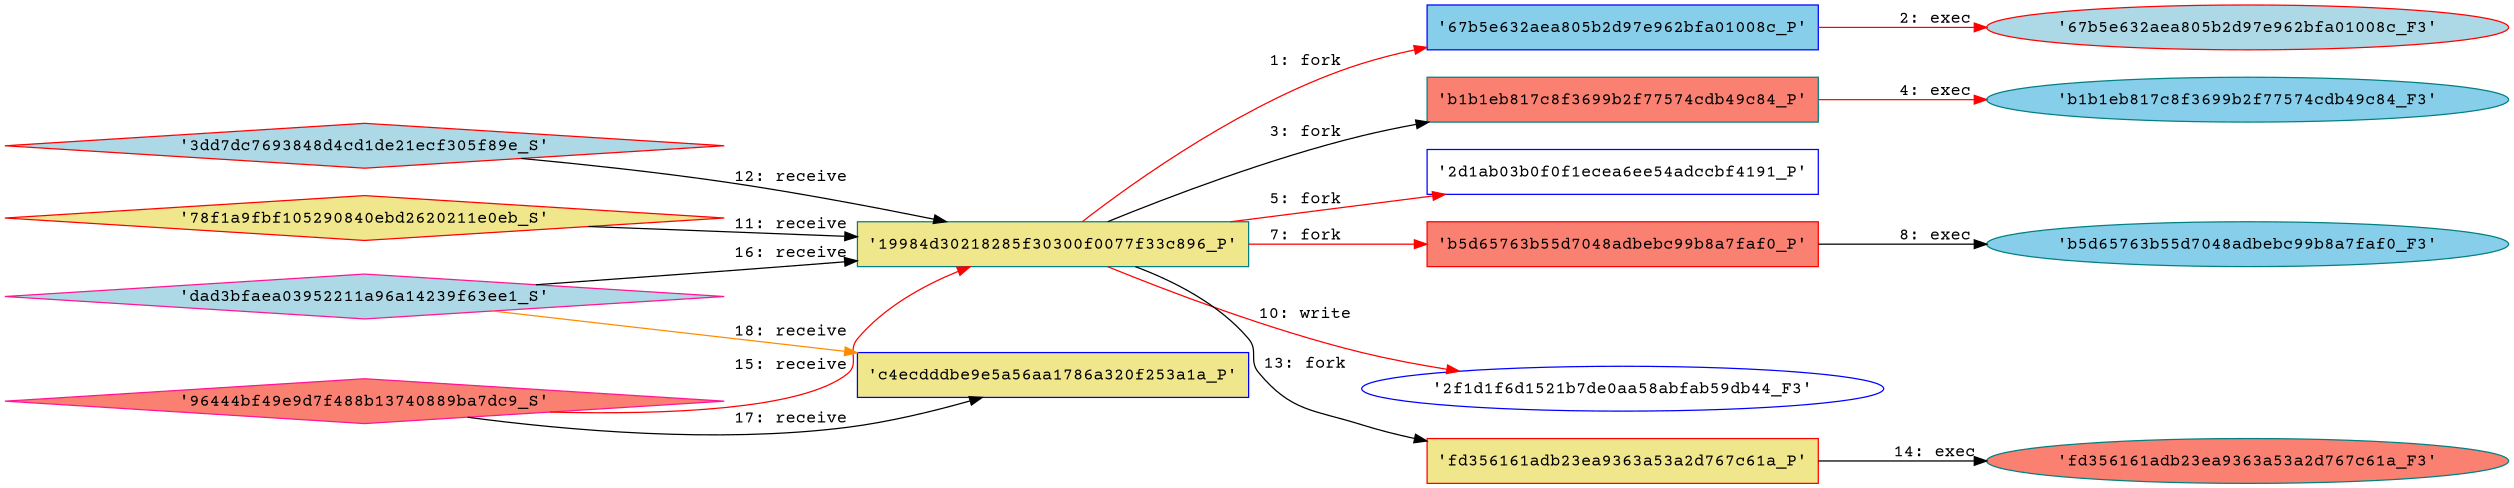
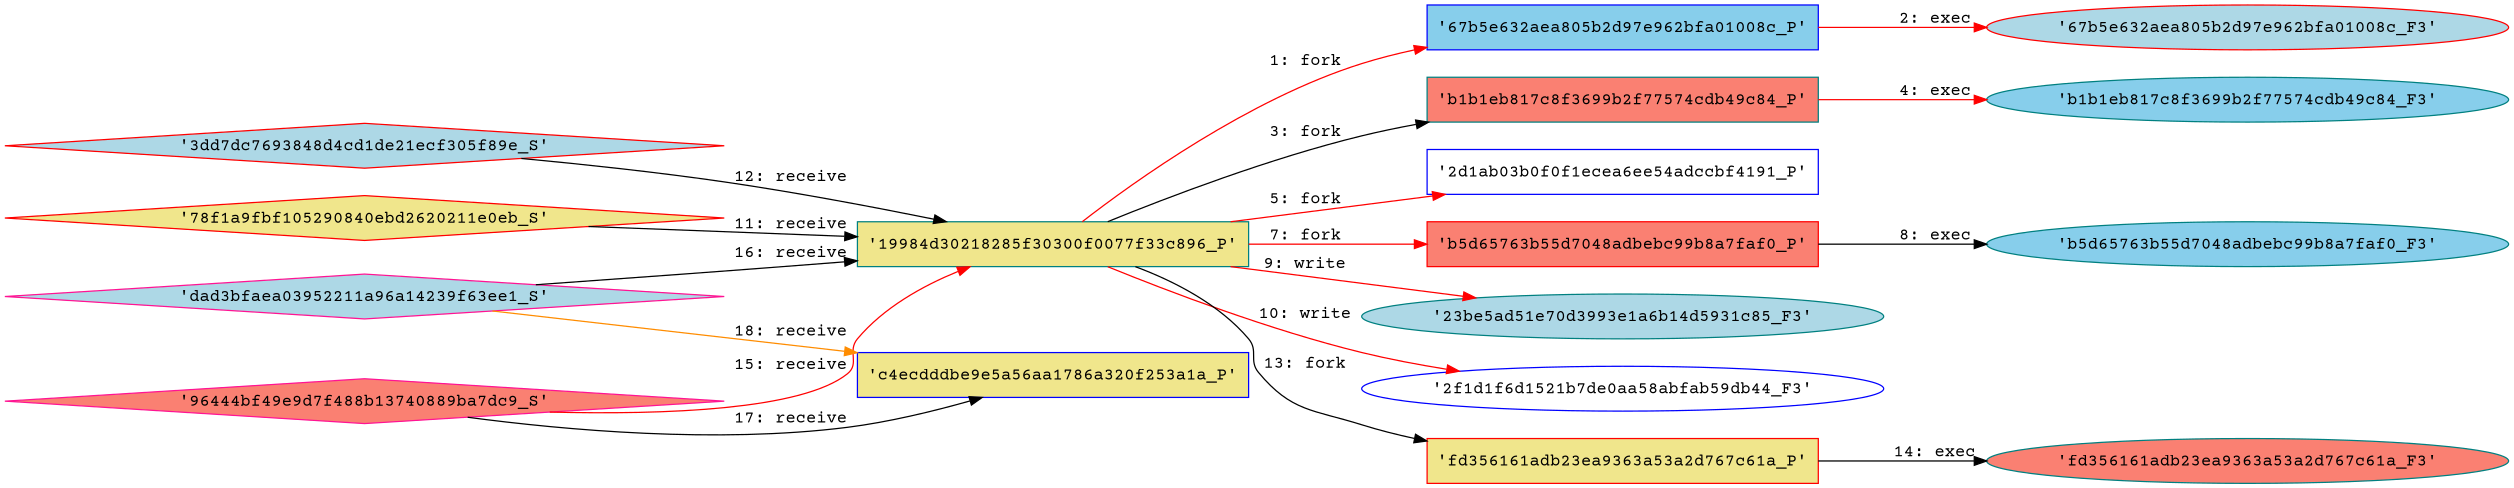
none -> (1623, 316)
